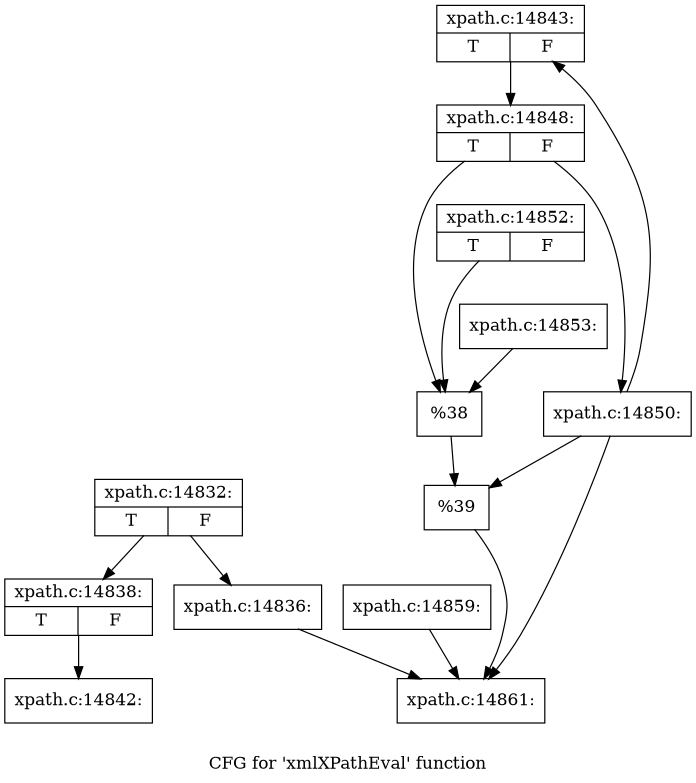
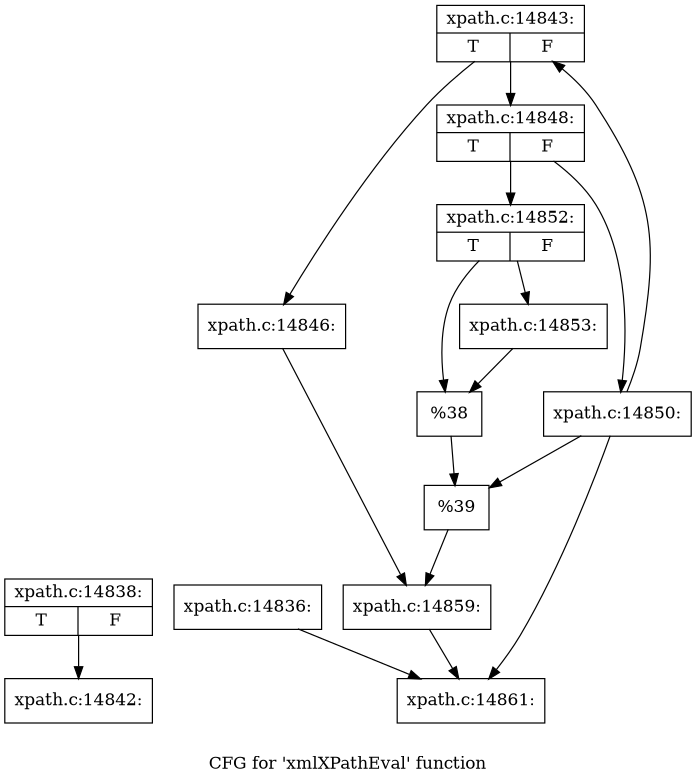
(414, 264) -> (511, 177)
none -> (521, 277)
none -> (272, 326)
(169, 508) -> none
(506, 596) -> (439, 552)
